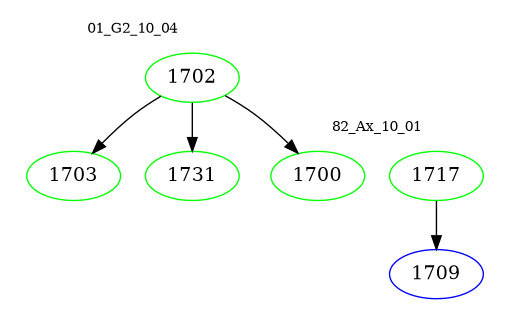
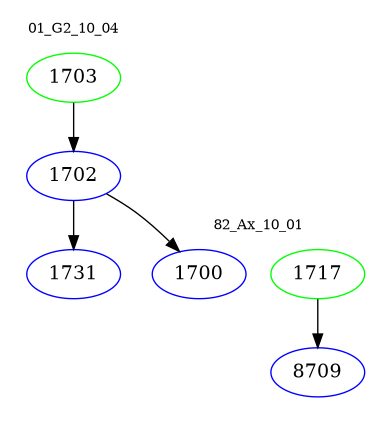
(192, 78) -> (74, 176)
(130, 118) -> (74, 120)
(192, 176) -> (74, 274)
(318, 176) -> (199, 274)
(436, 274) -> (318, 372)
